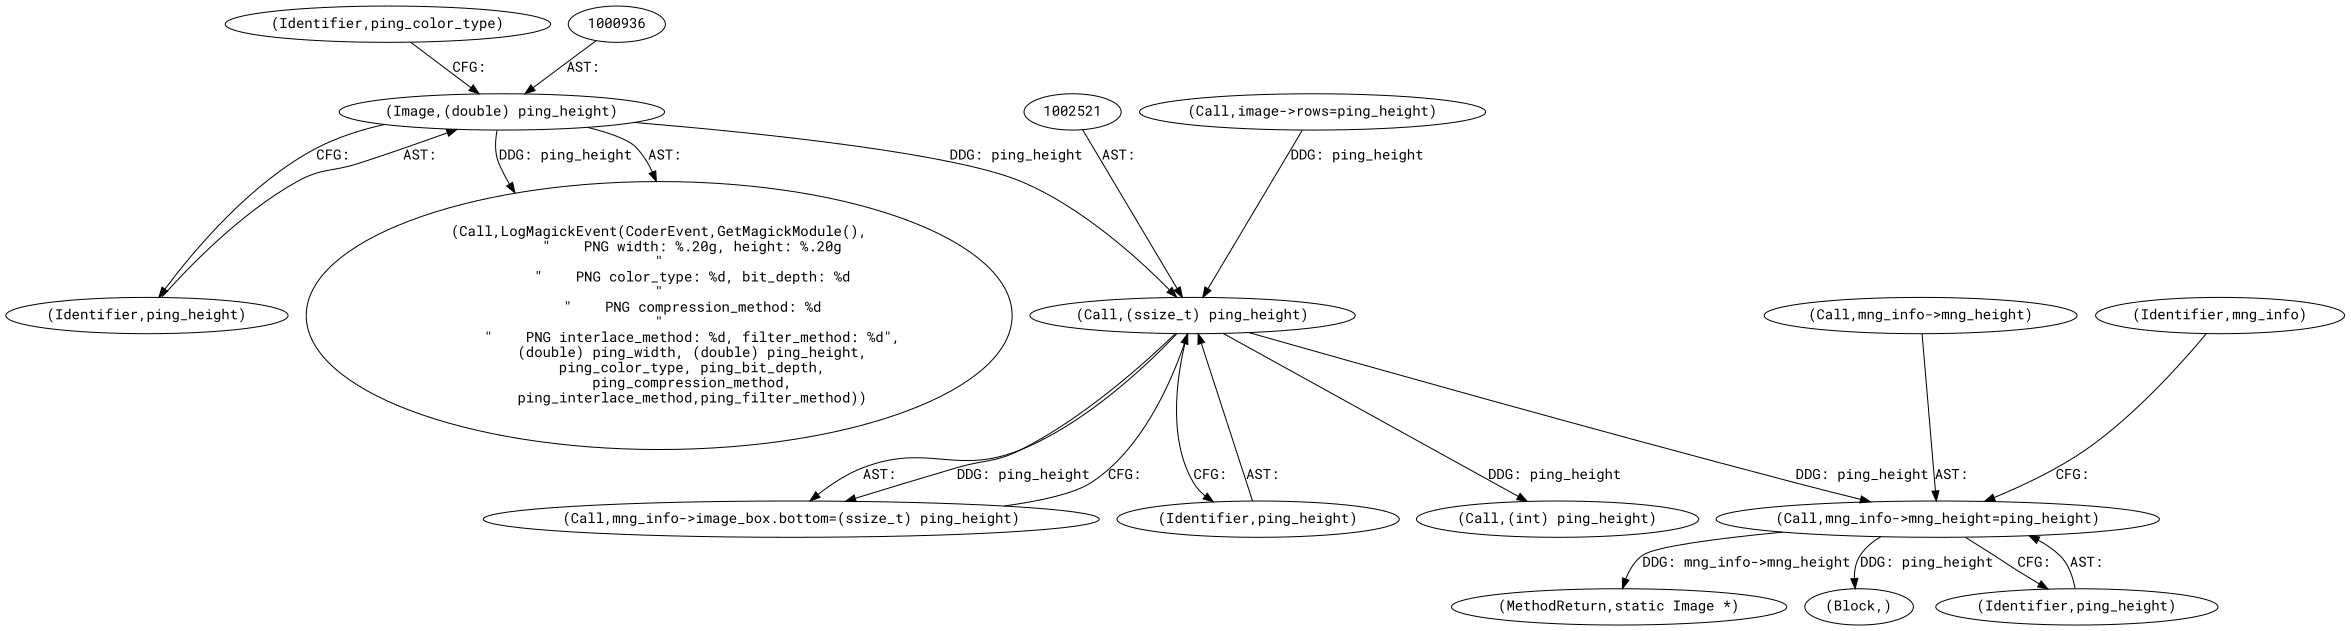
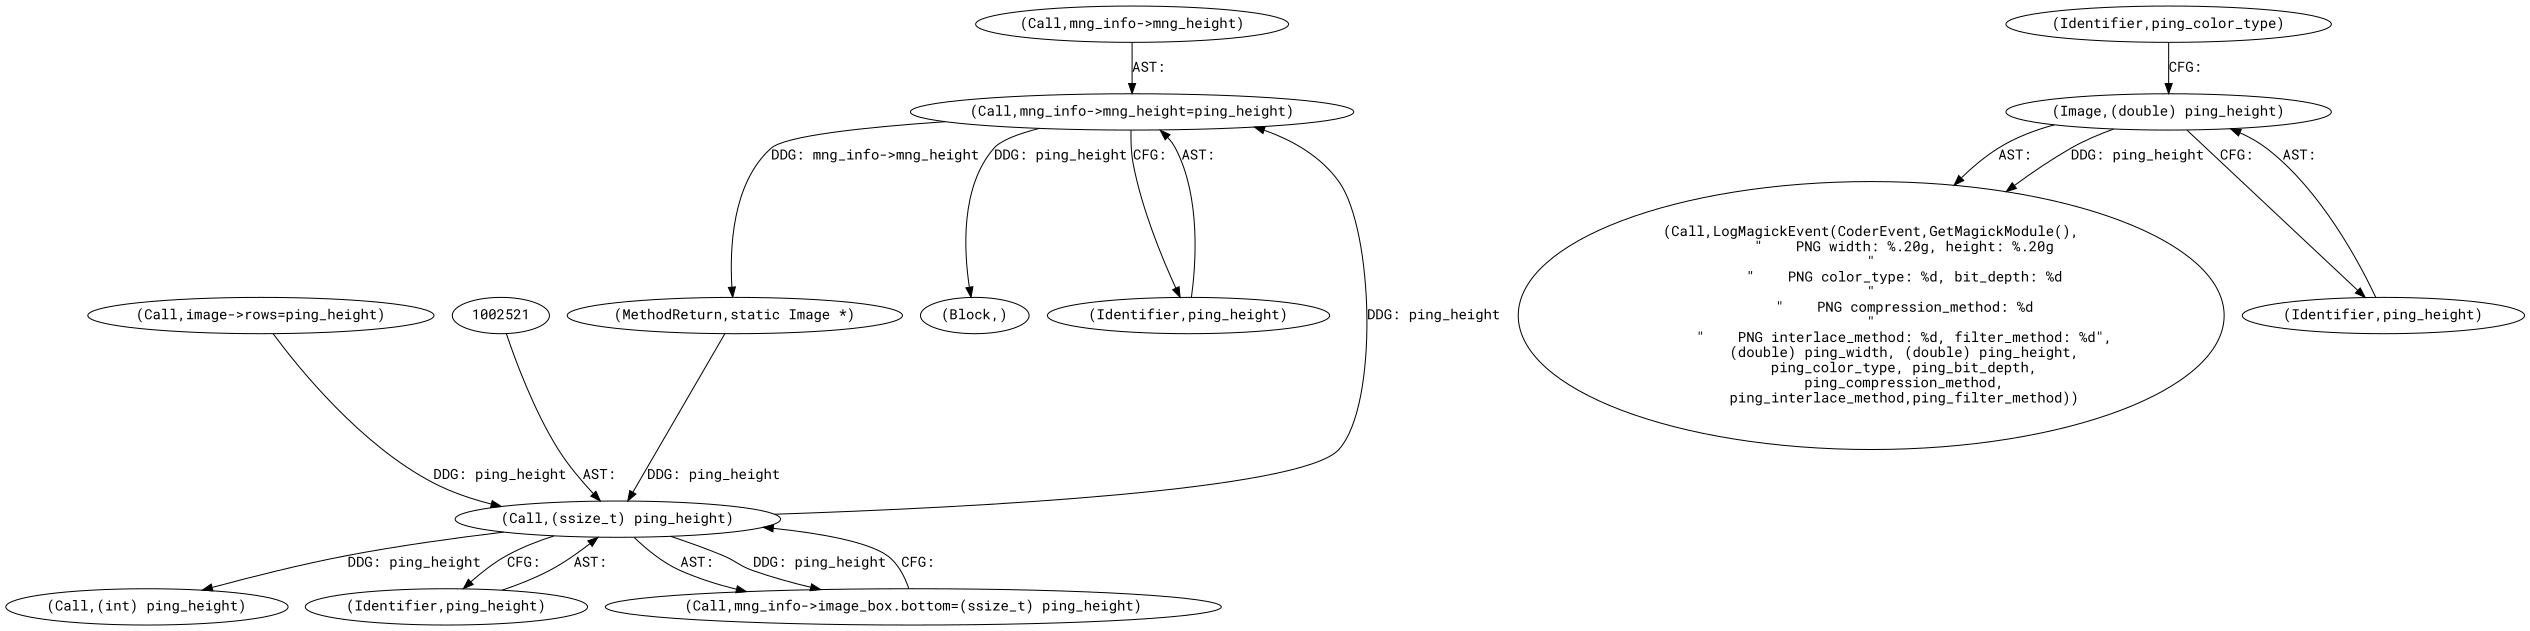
(617, 24) -> none
(921, 156) -> (679, 413)
(2220, 316) -> none
